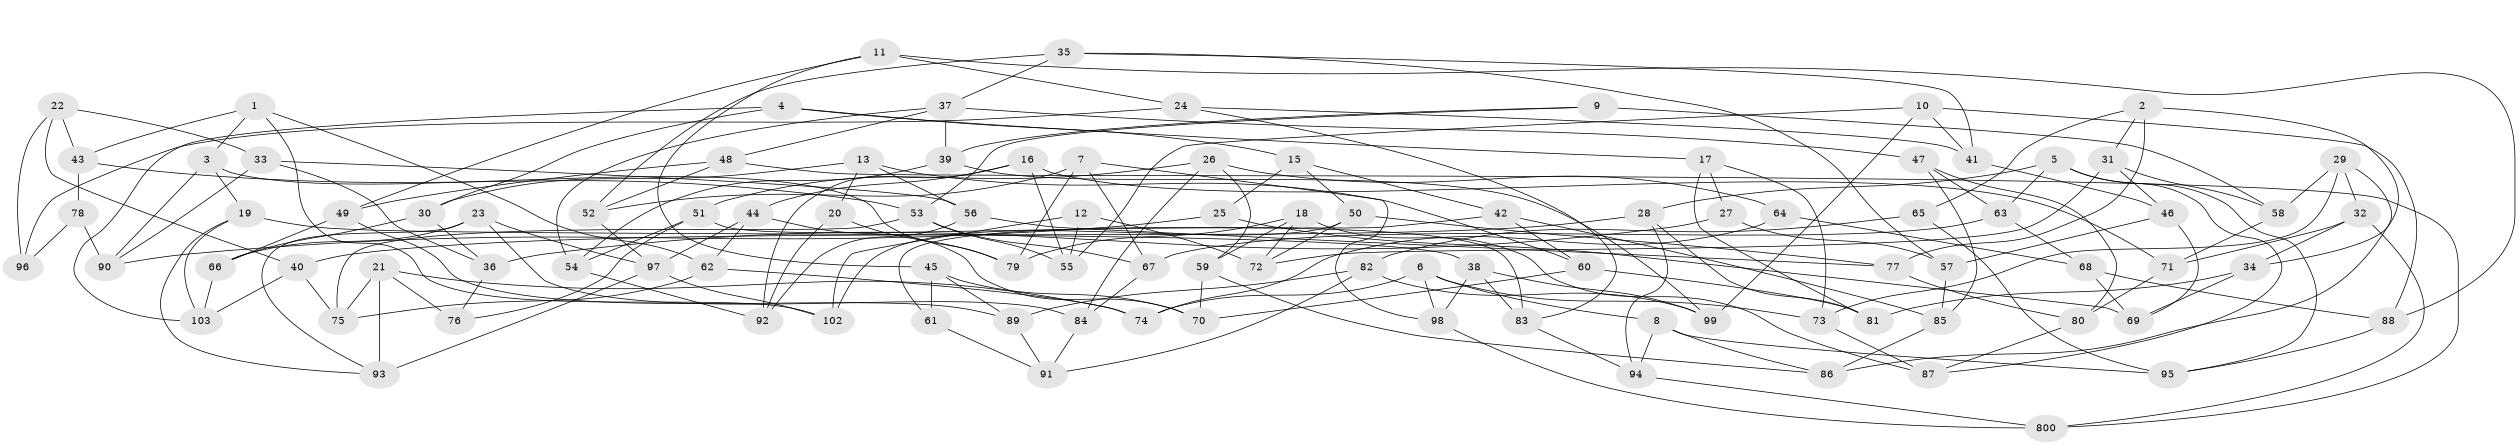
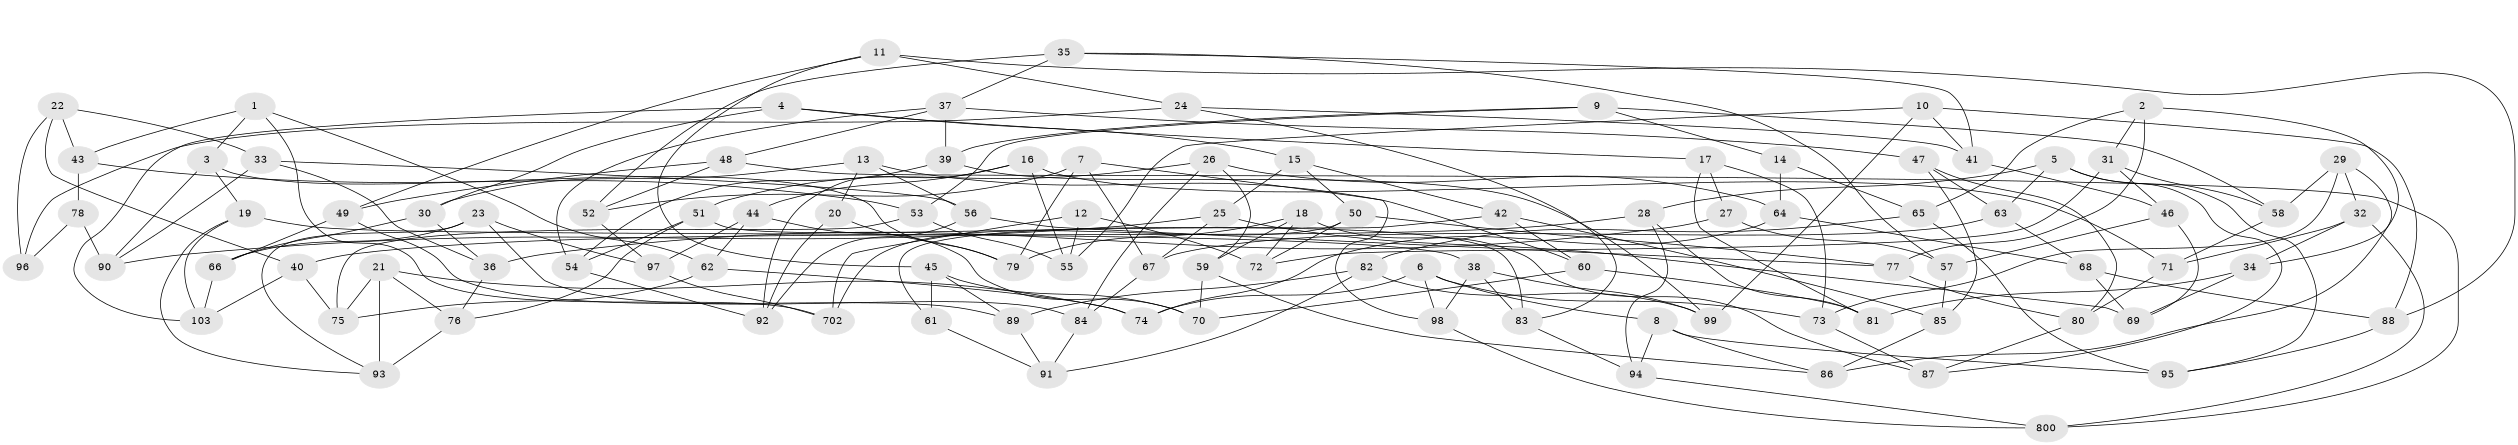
none -> (1780, 160)
(1036, 245) -> (1174, 249)
(833, 321) -> (833, 321)
(517, 322) -> (417, 348)
